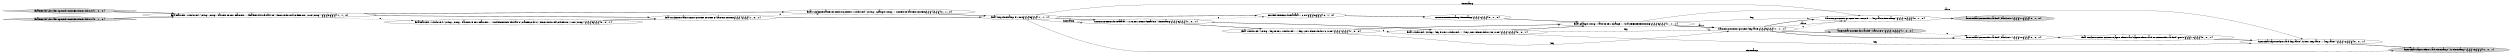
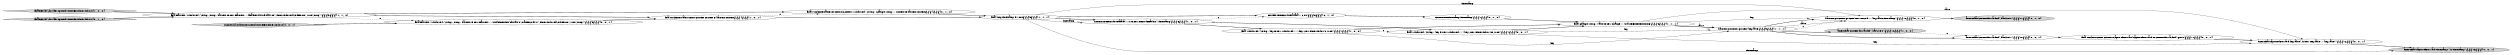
none -> (260, 25)
